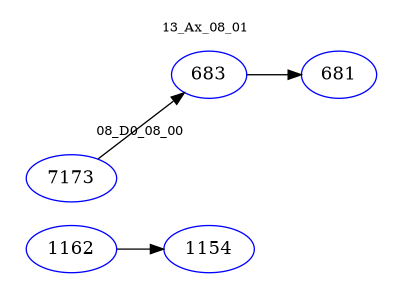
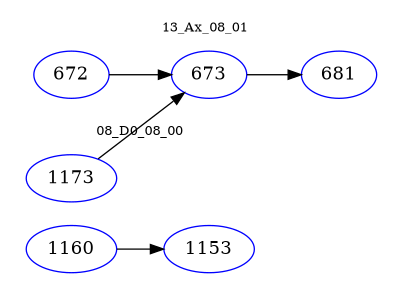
none -> (71, 75)
(209, 75) -> (209, 75)
(71, 178) -> (71, 178)
(71, 249) -> (71, 249)
(209, 249) -> (209, 249)
